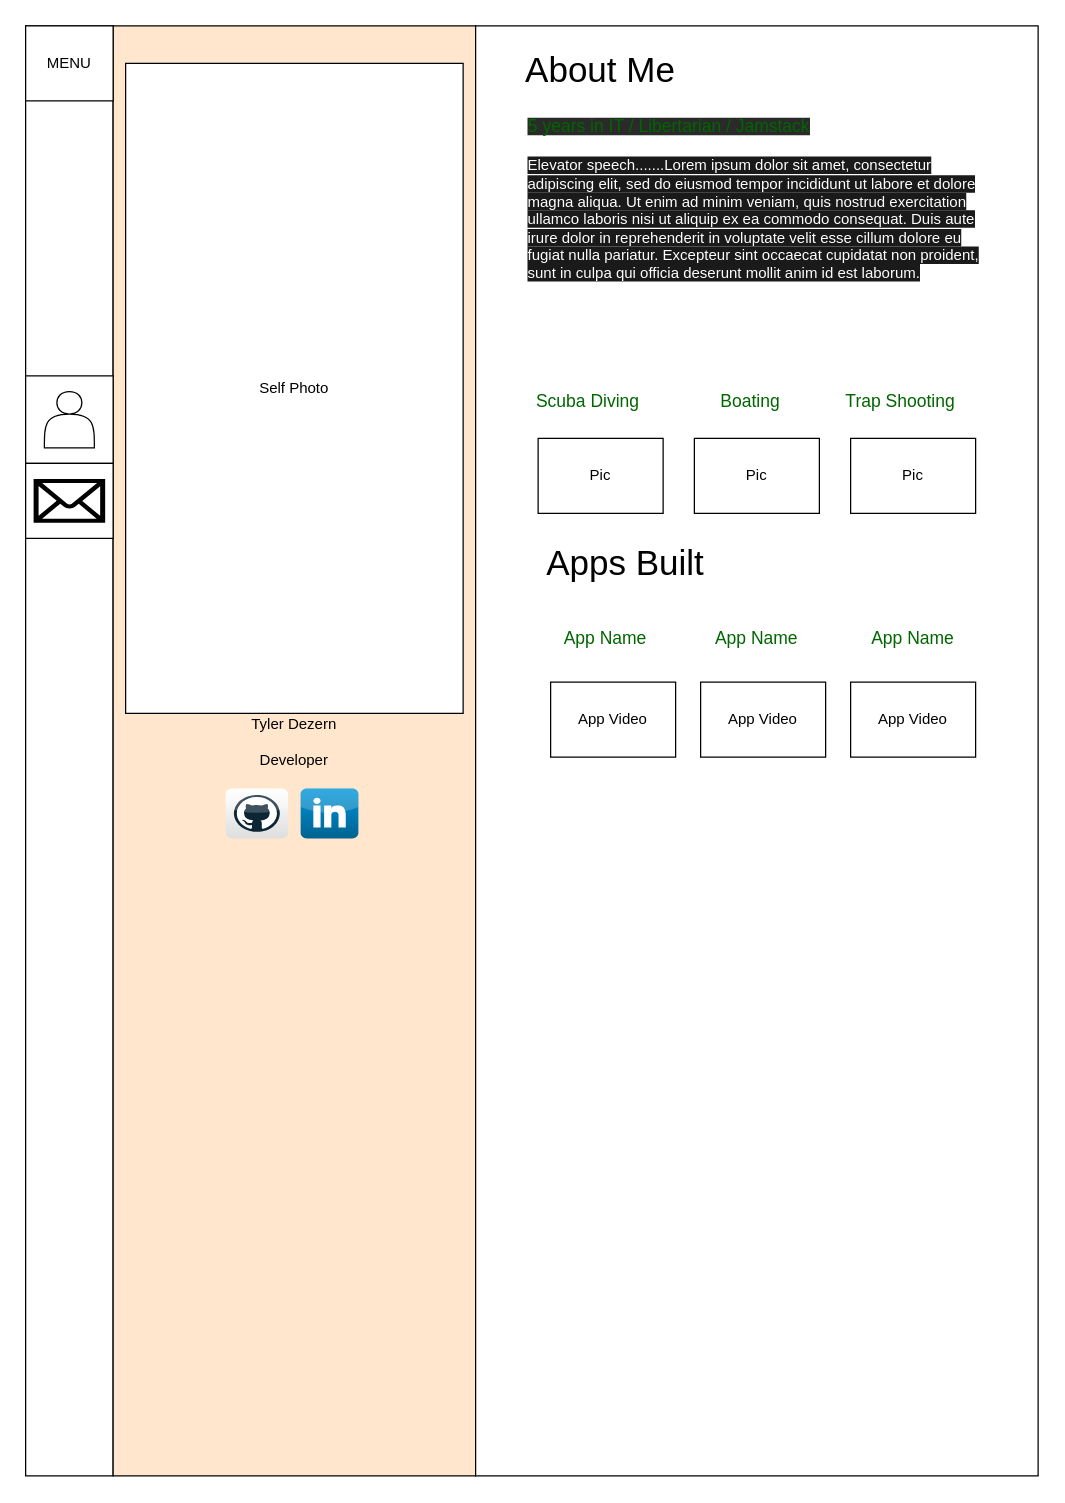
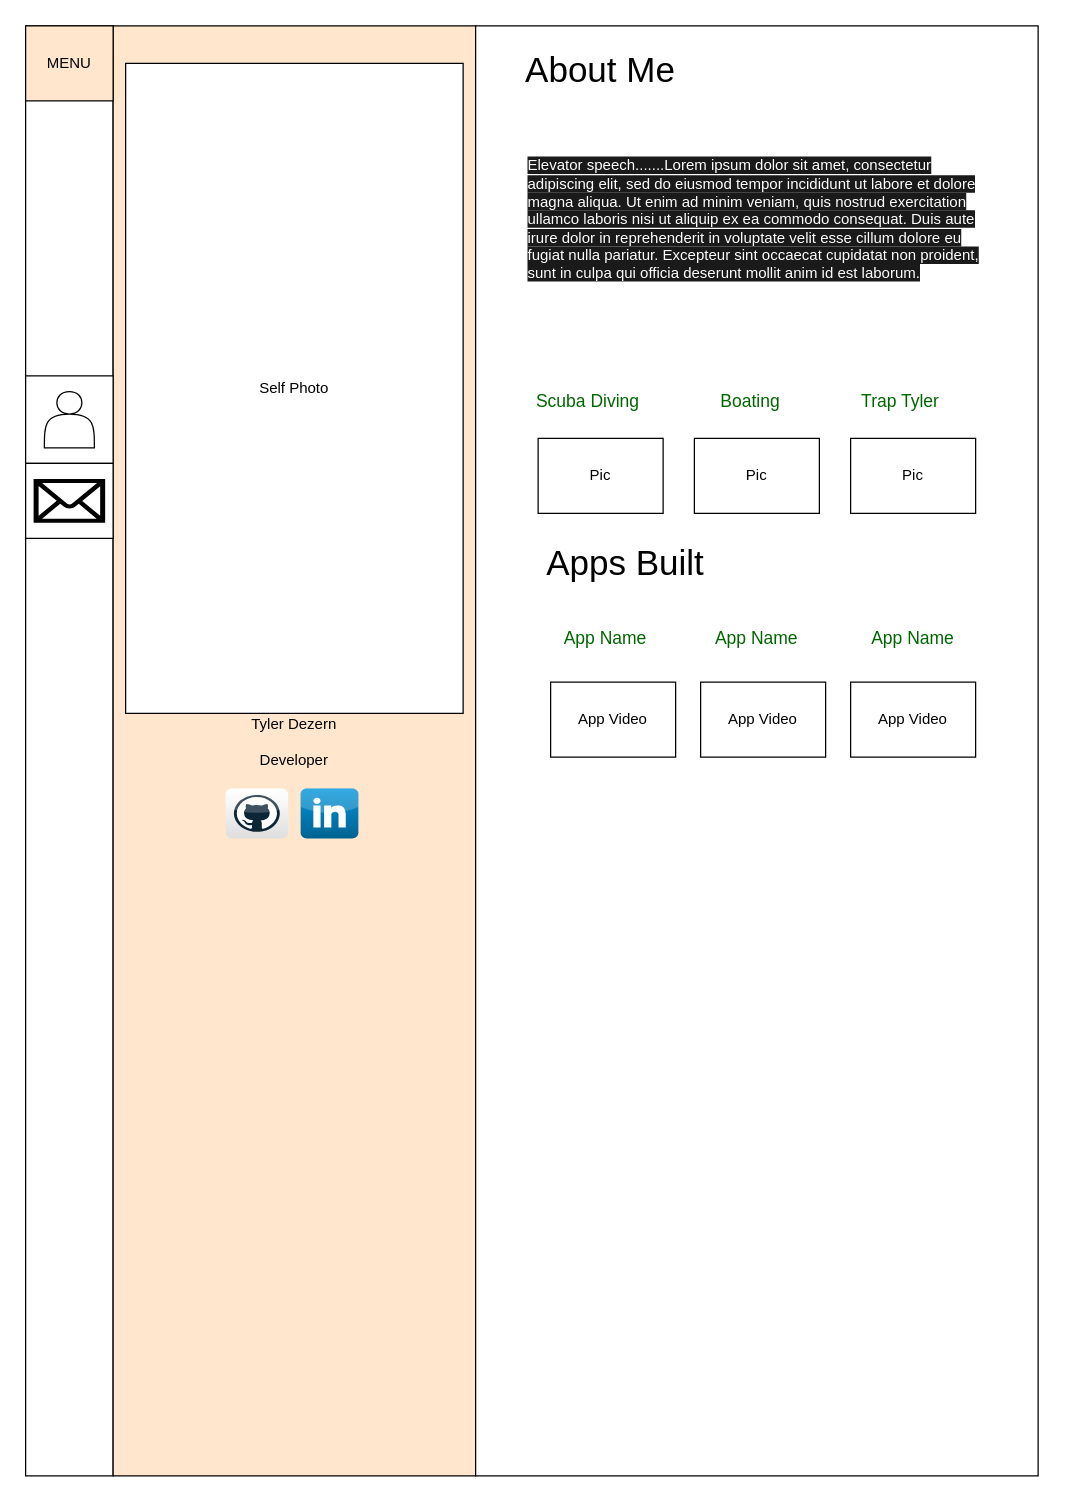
(69, 63) -> (69, 63)
(669, 126) -> none
(901, 401) -> (901, 401)
